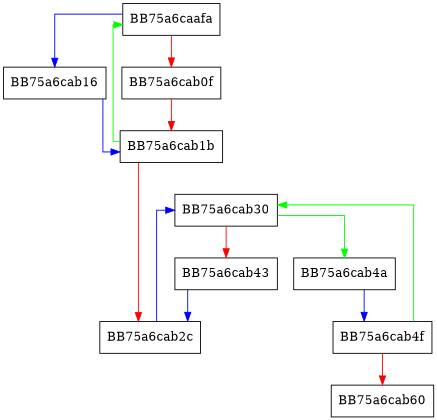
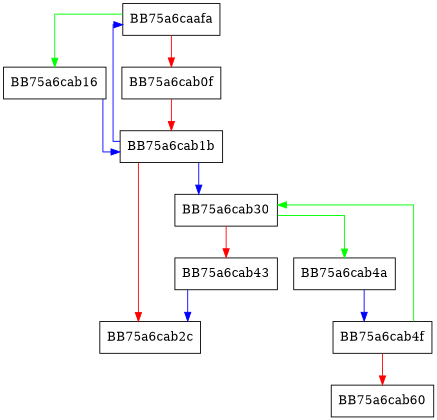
(67, 14) -> (67, 14)
(113, 86) -> (113, 86)
(157, 261) -> (199, 174)
